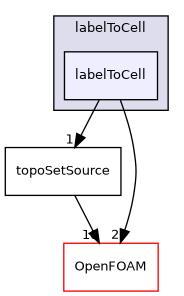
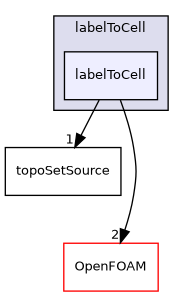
(84, 213) -> none
